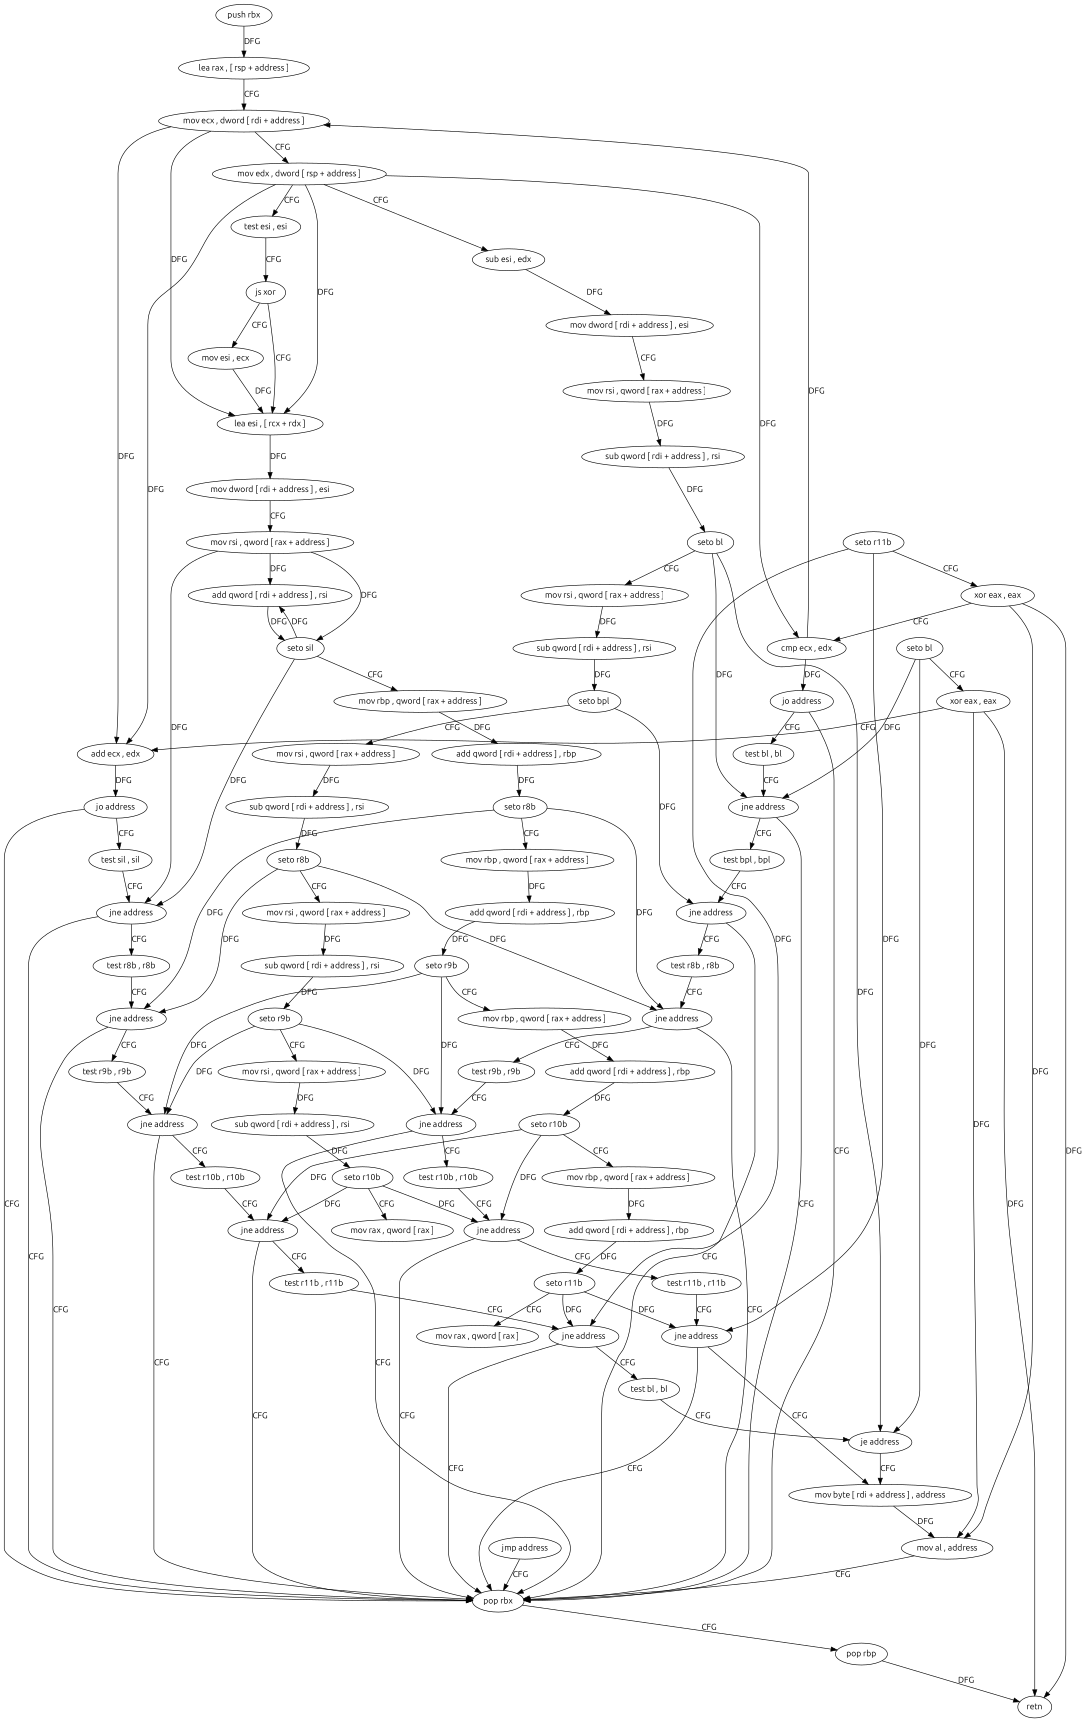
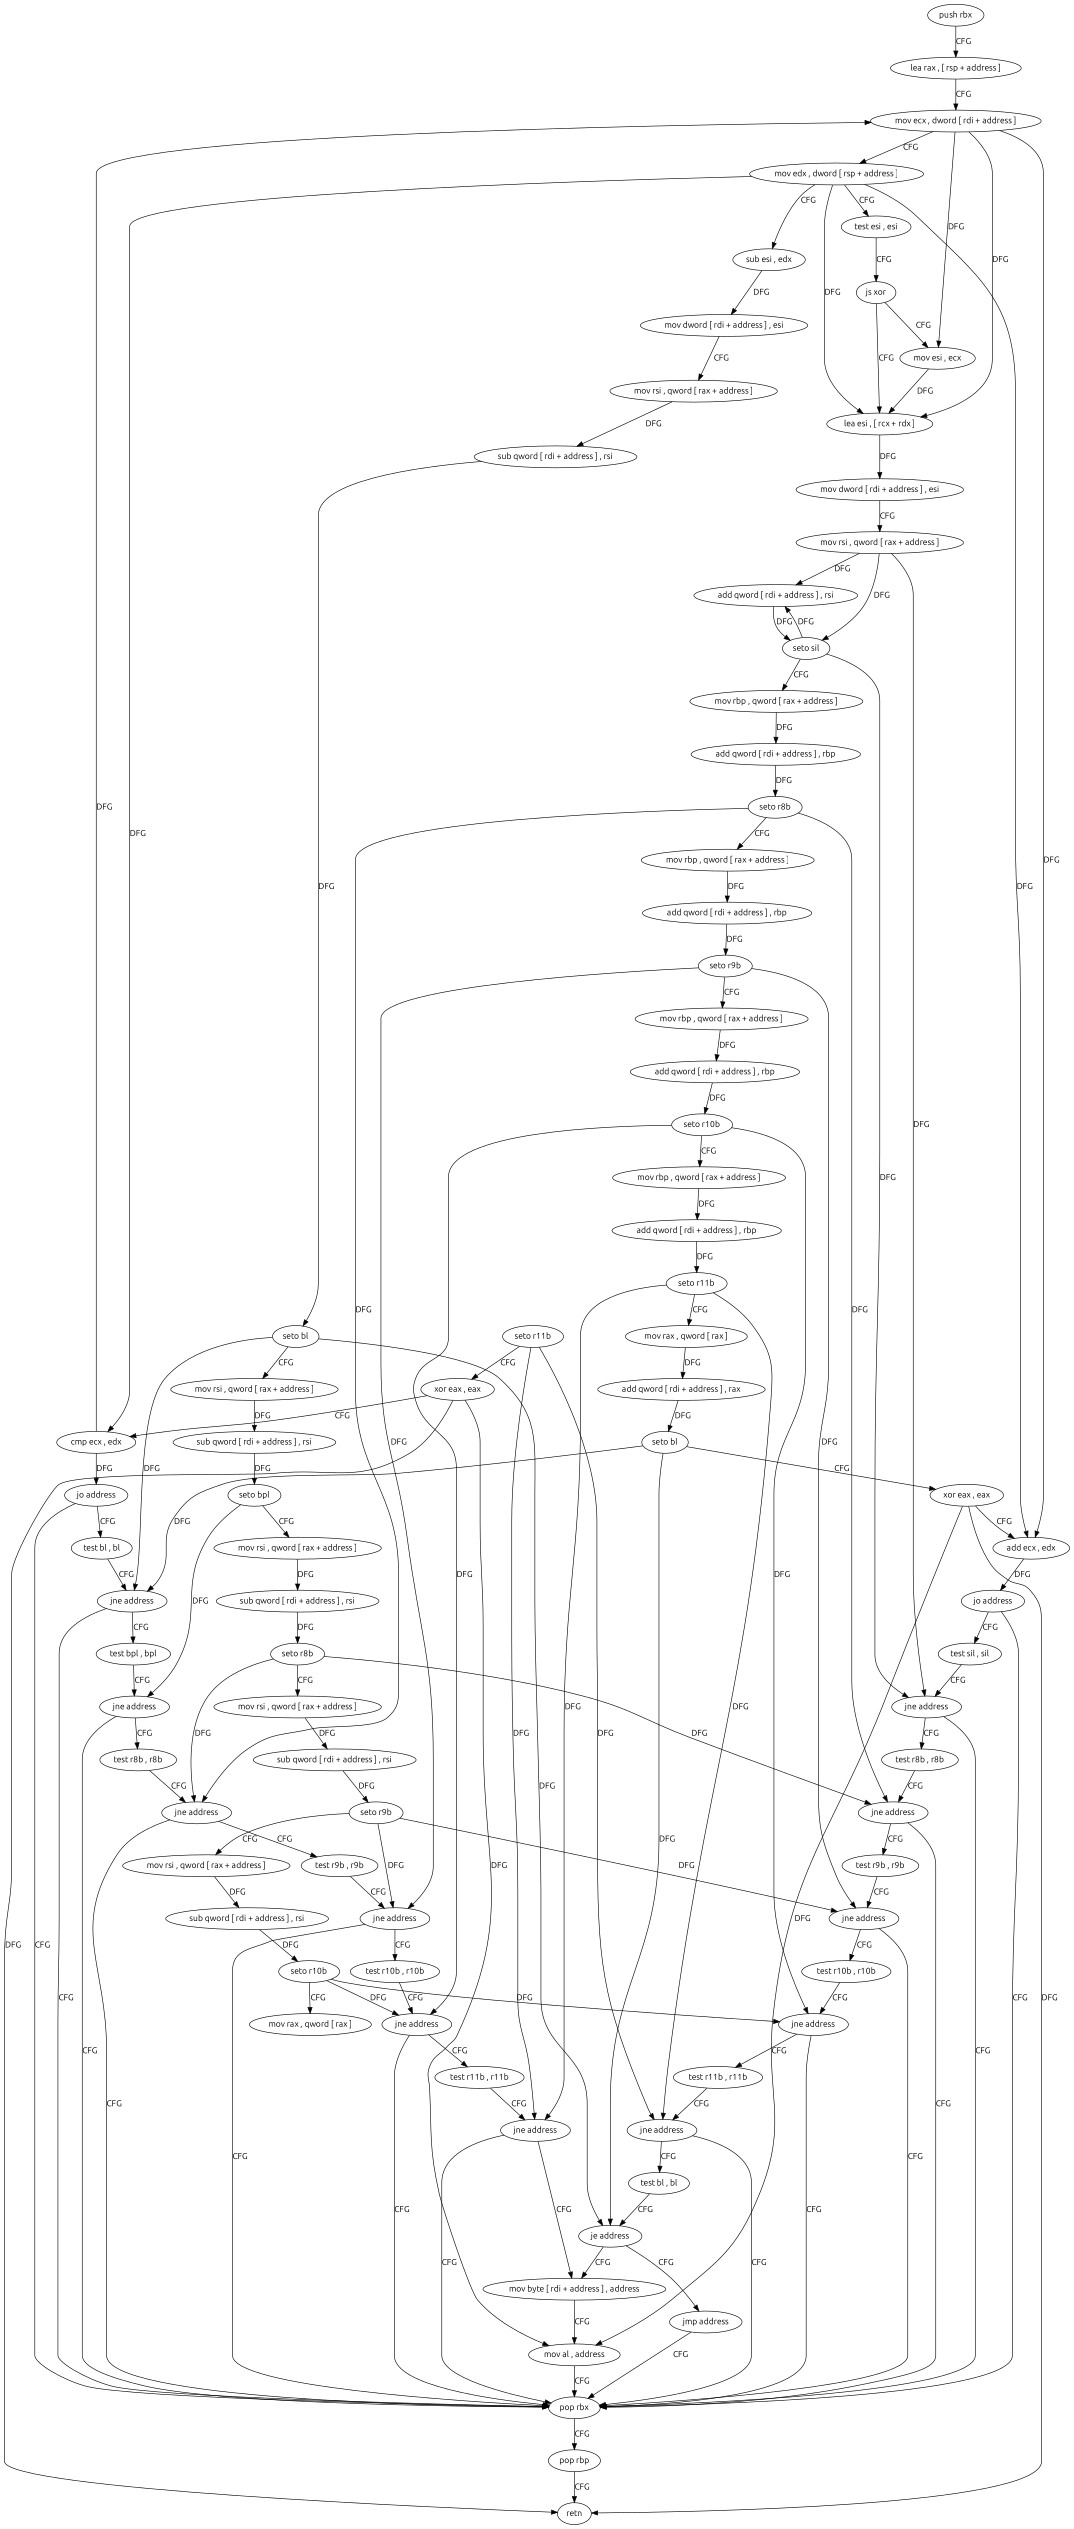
(252, 42) -> (963, 42)
none -> (947, 237)
none -> (681, 1389)
(926, 1522) -> (582, 2322)
(966, 1681) -> (582, 2487)
none -> (664, 2272)
